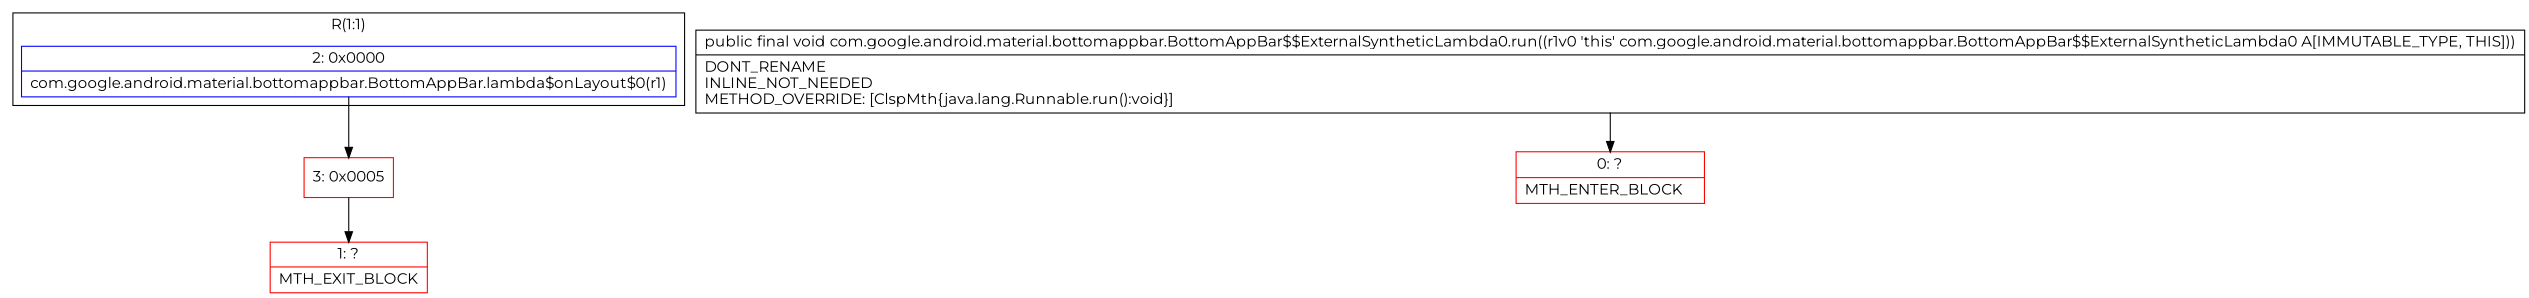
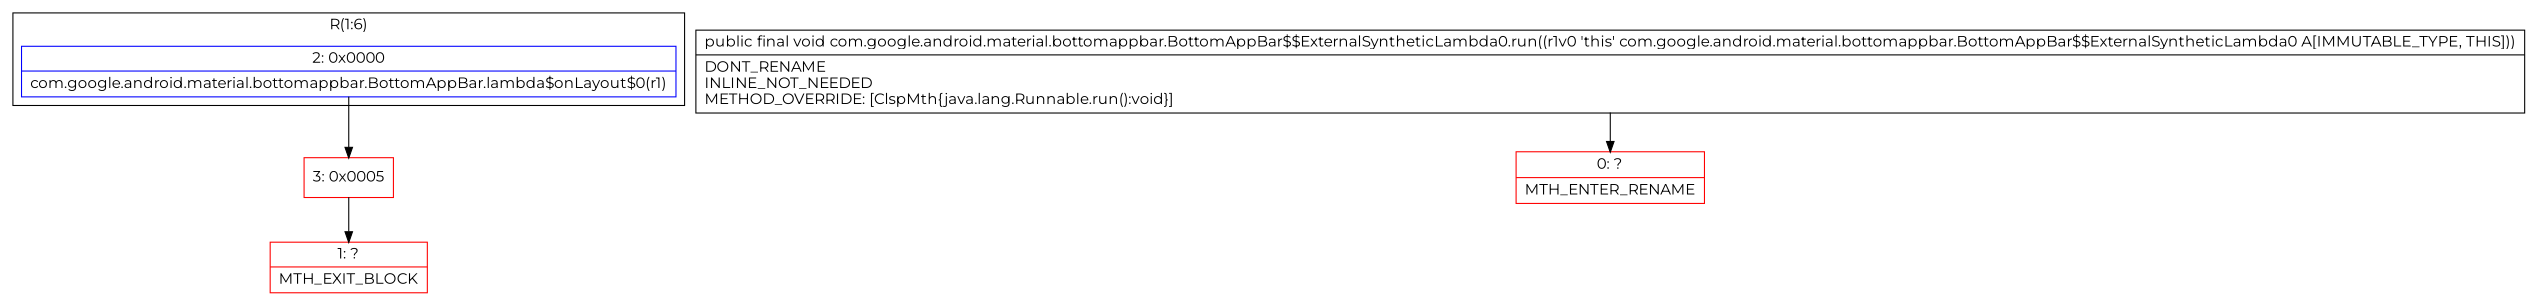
(349, 25) -> (349, 25)
(1604, 190) -> (1610, 190)
